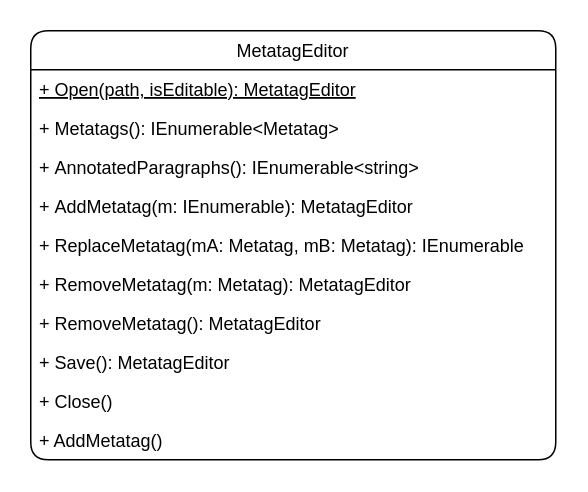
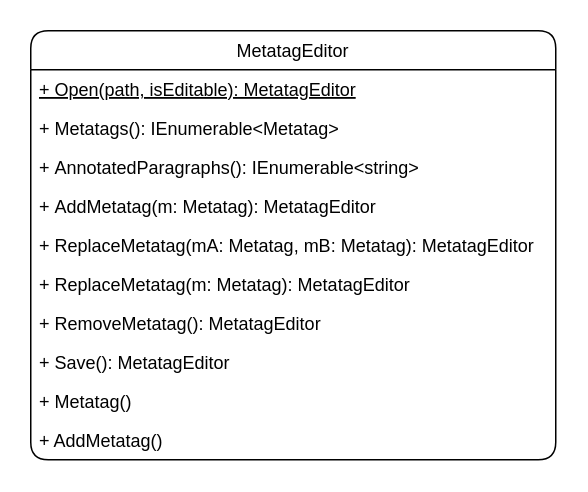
(242, 207) -> (224, 207)
(290, 246) -> (301, 246)
(239, 285) -> (242, 285)
(80, 402) -> (92, 402)
